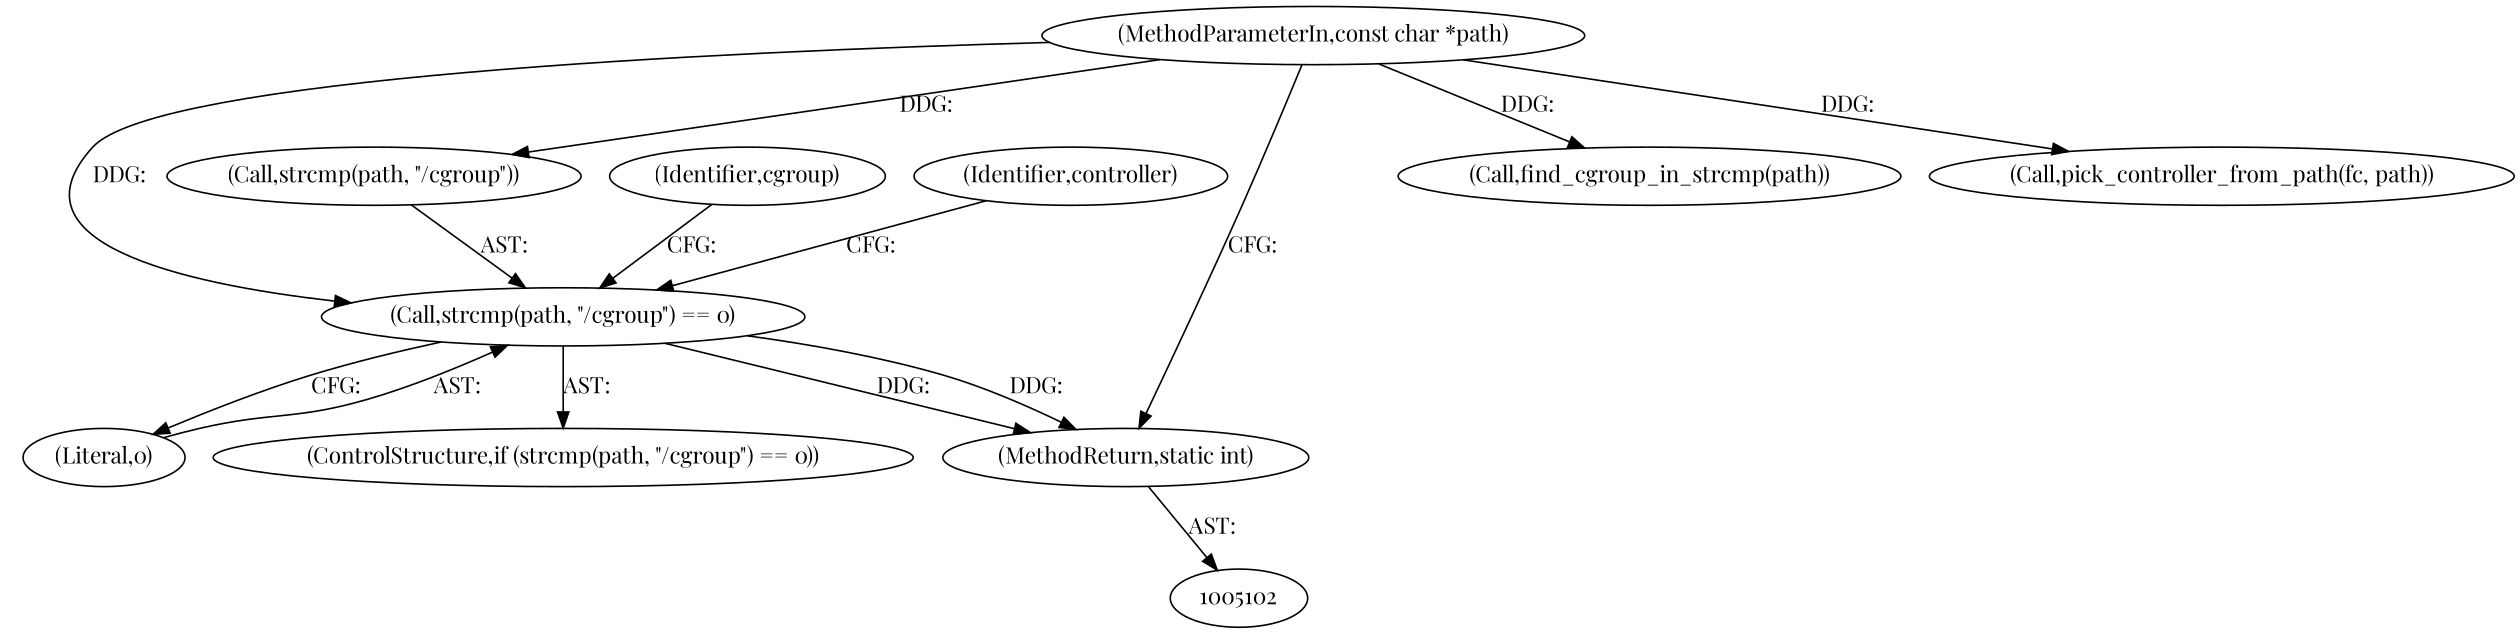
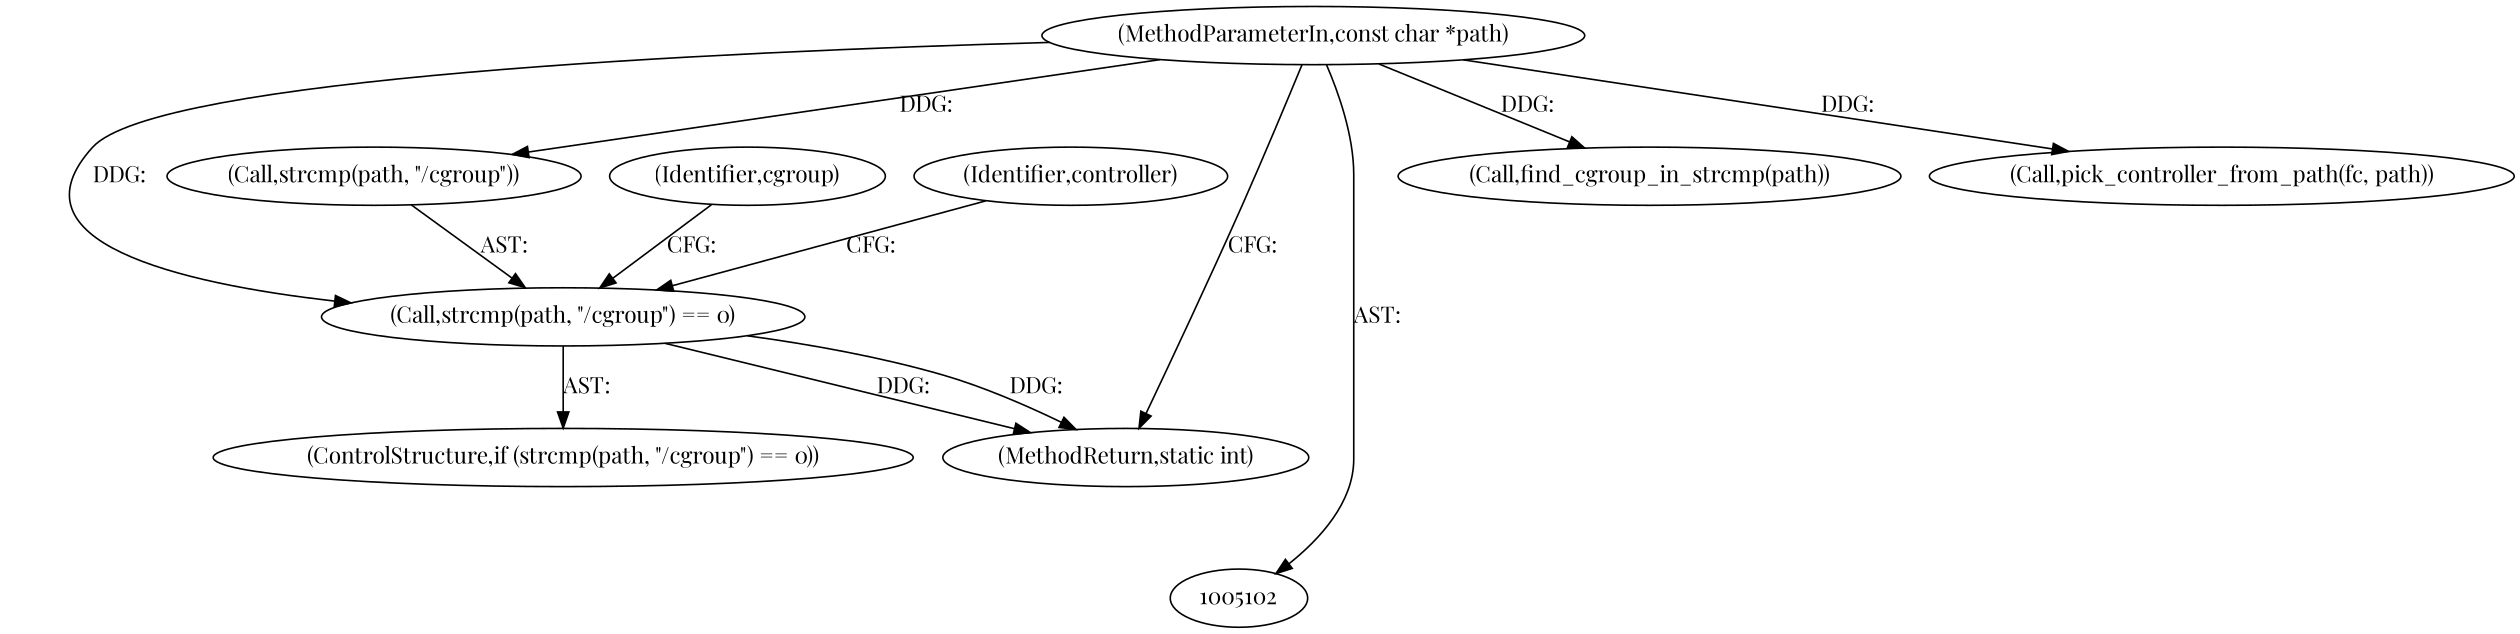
(104, 458) -> none
(1178, 522) -> (1354, 324)
